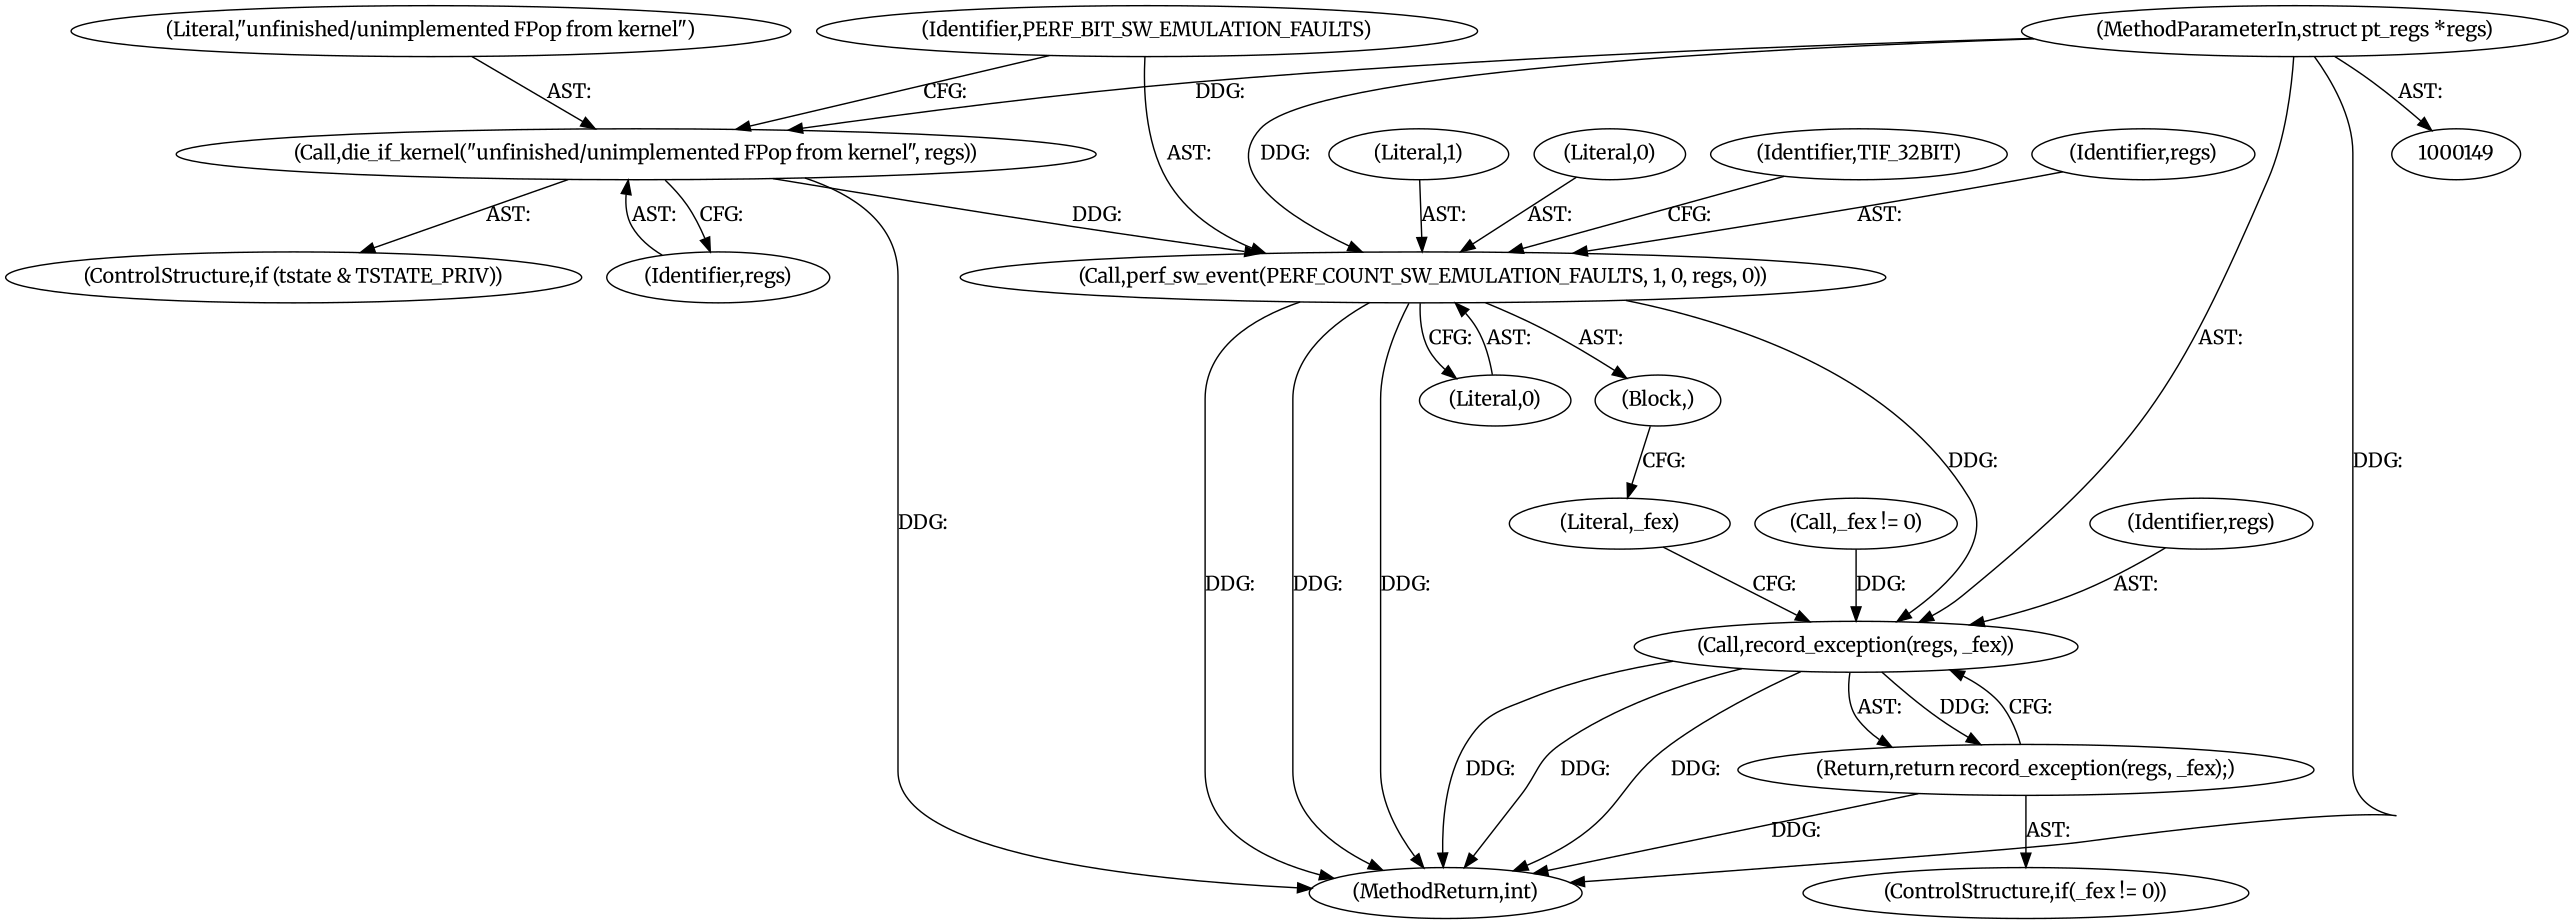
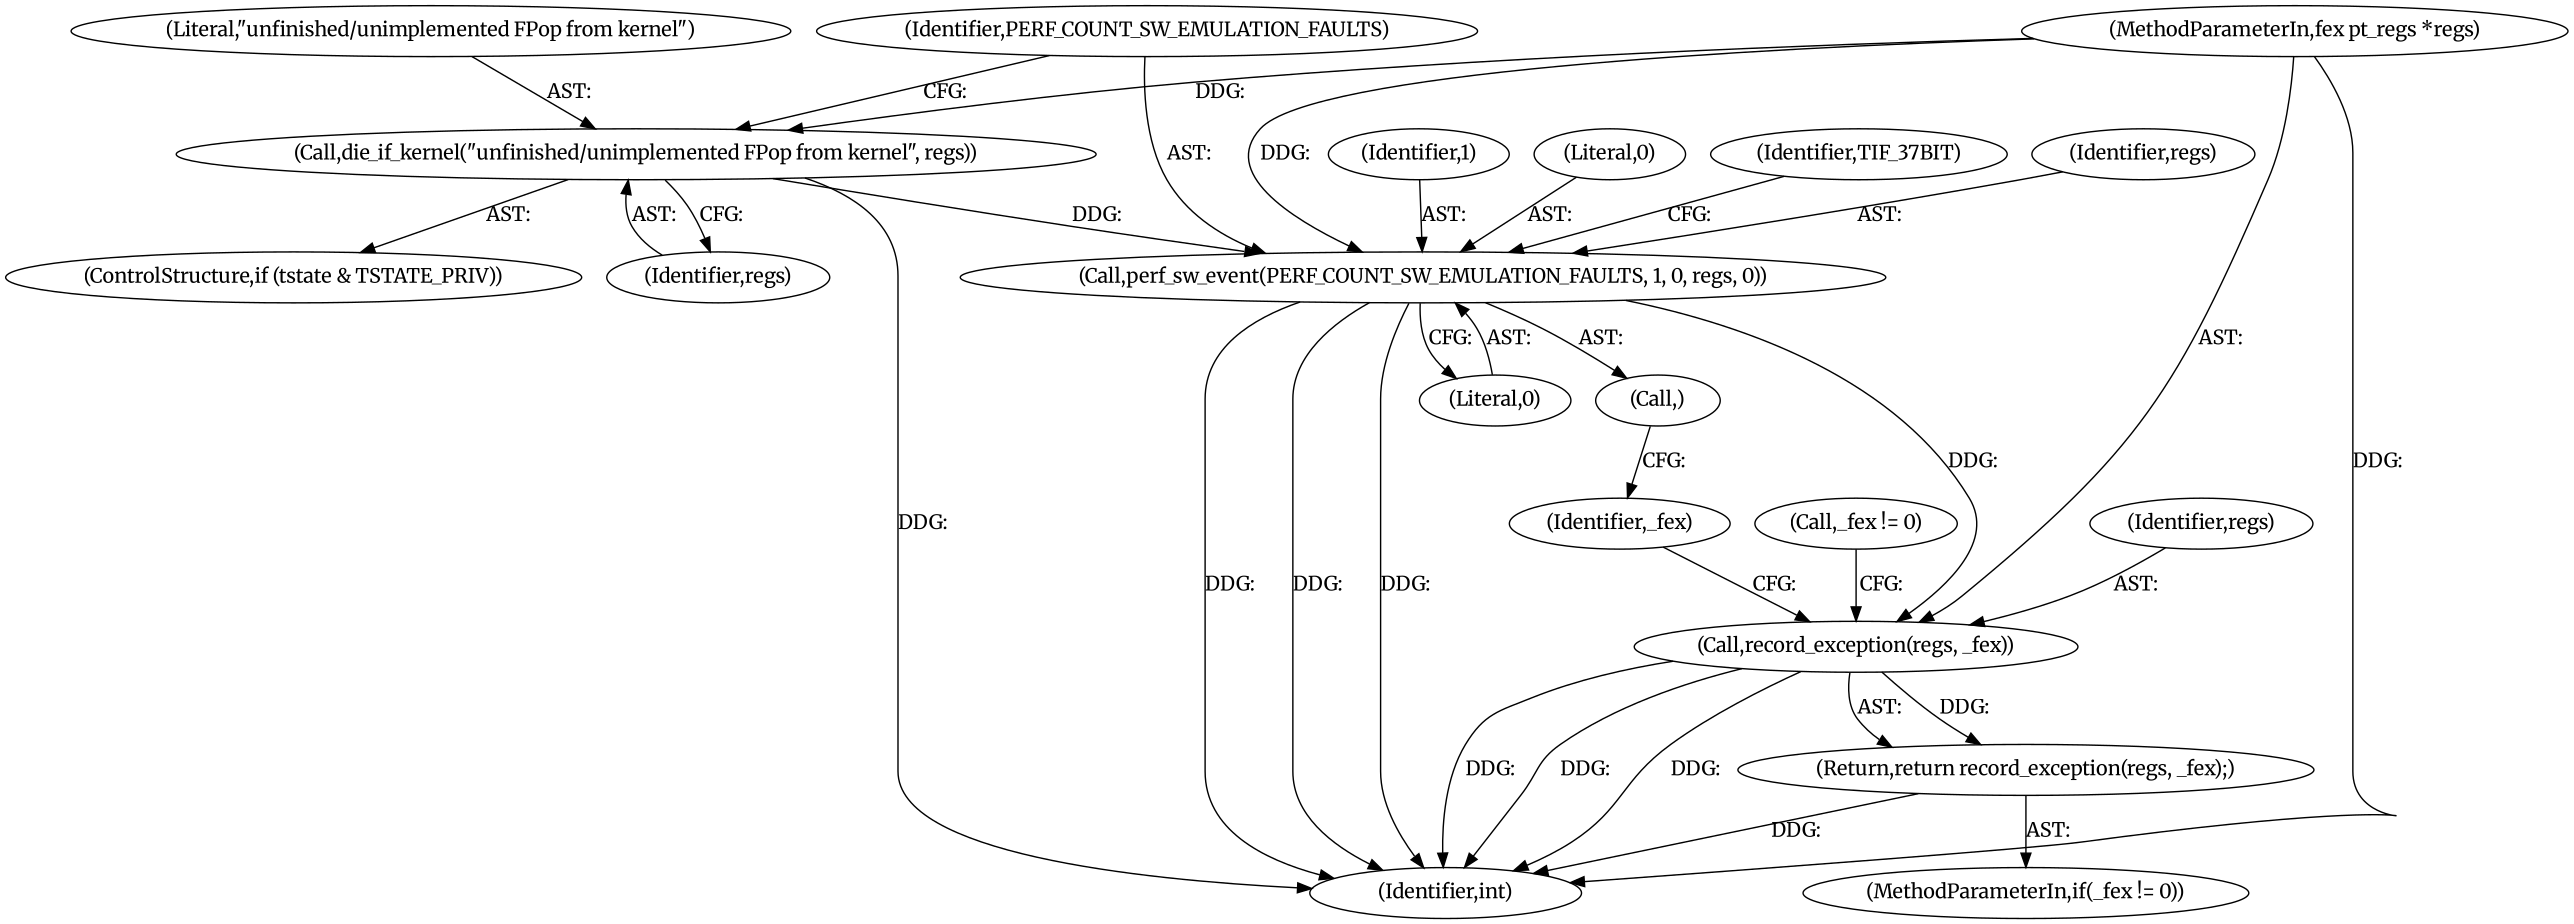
(1147, 31) -> (1147, 31)
(2295, 31) -> (2295, 31)
(1419, 154) -> (1419, 154)
(1859, 154) -> (1859, 154)
(2456, 154) -> none
(1658, 401) -> (1658, 401)
(1620, 524) -> (1620, 524)
(1884, 585) -> (1884, 585)
(2000, 703) -> none
(1446, 893) -> (1446, 893)
(2026, 893) -> (2026, 893)
